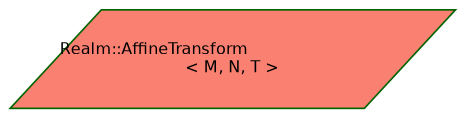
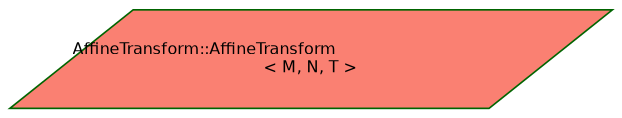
(233, 59) -> (311, 59)
